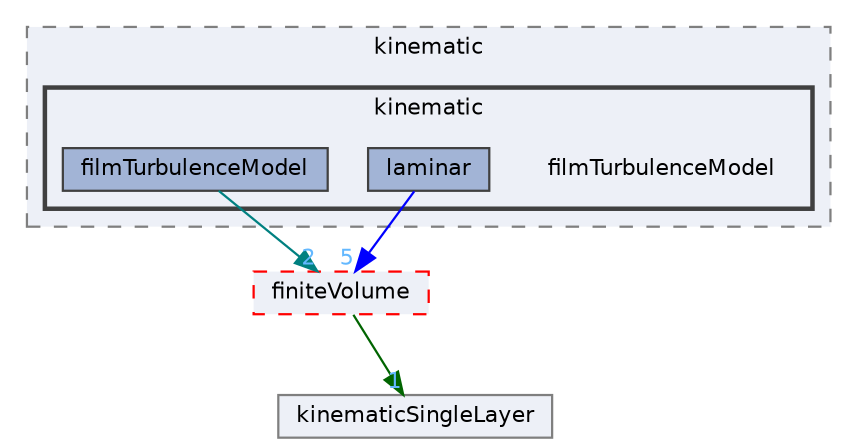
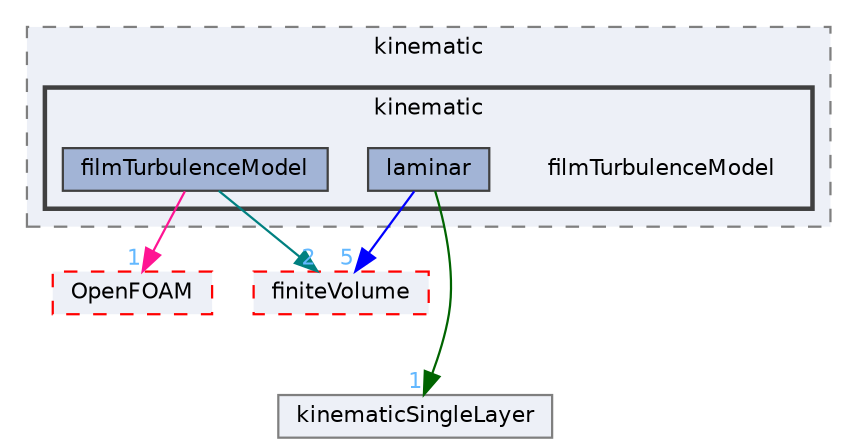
none -> (132, 293)
(372, 345) -> (451, 283)
